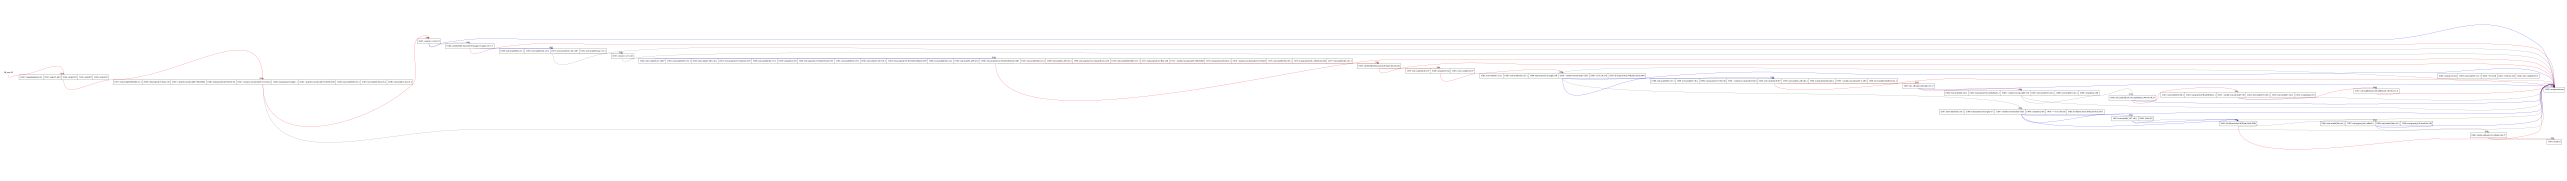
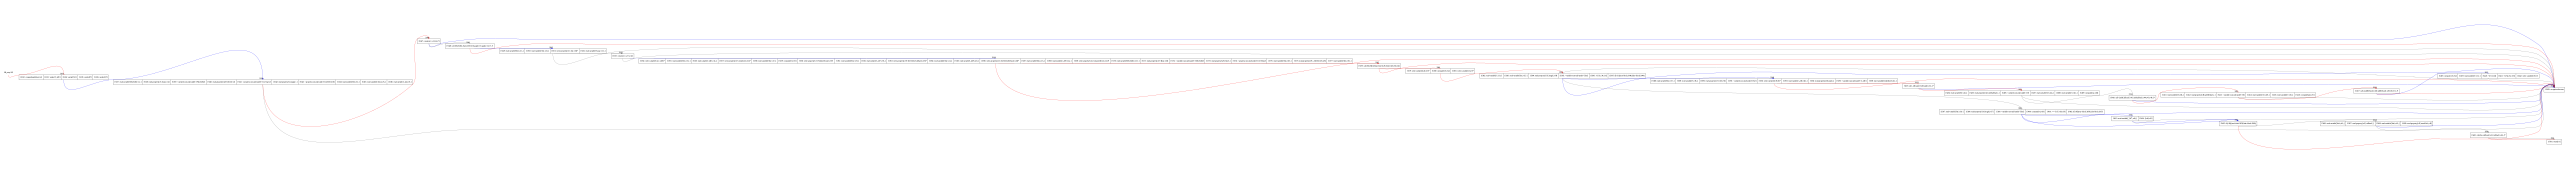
(169, 69) -> (169, 69)
none -> (2433, 77)
